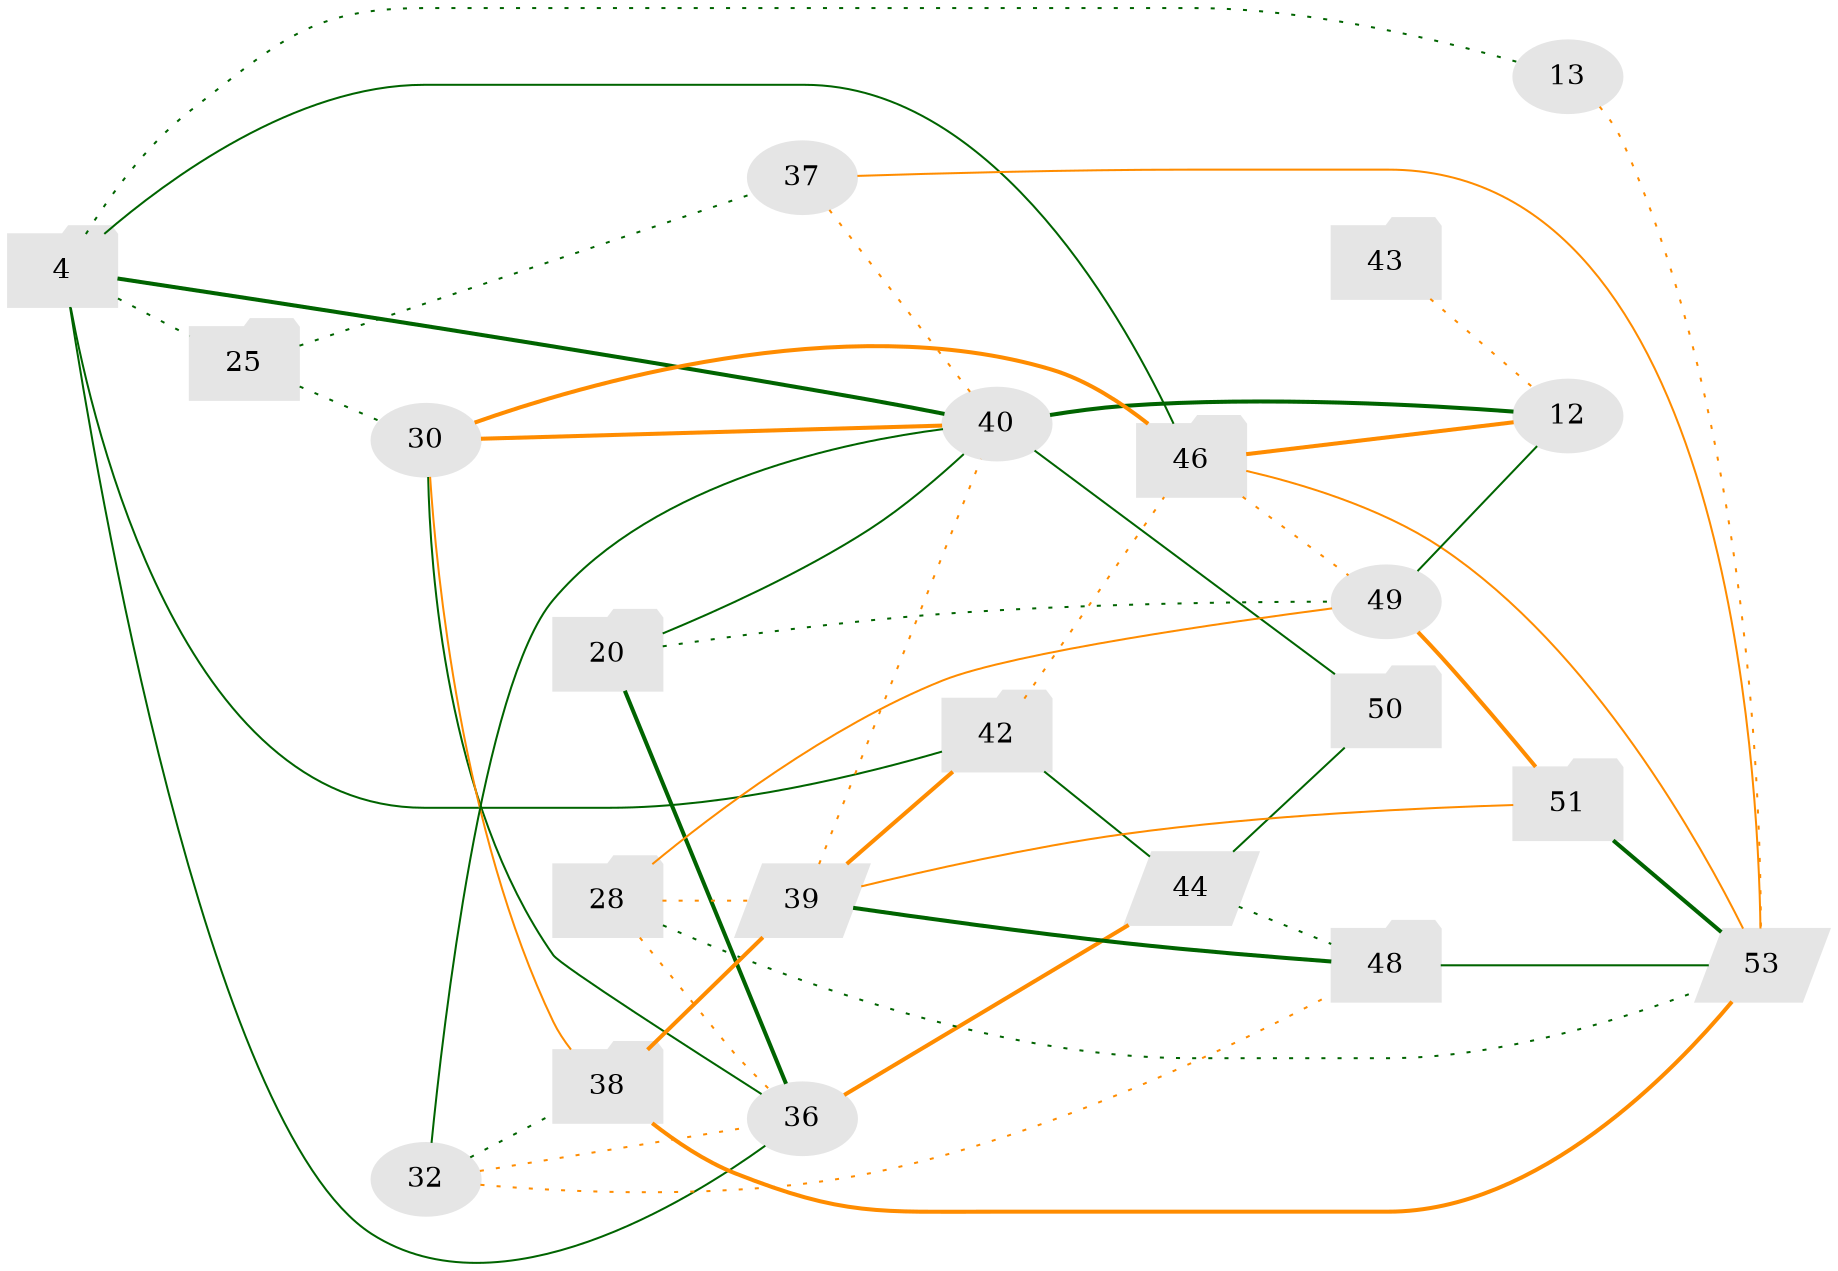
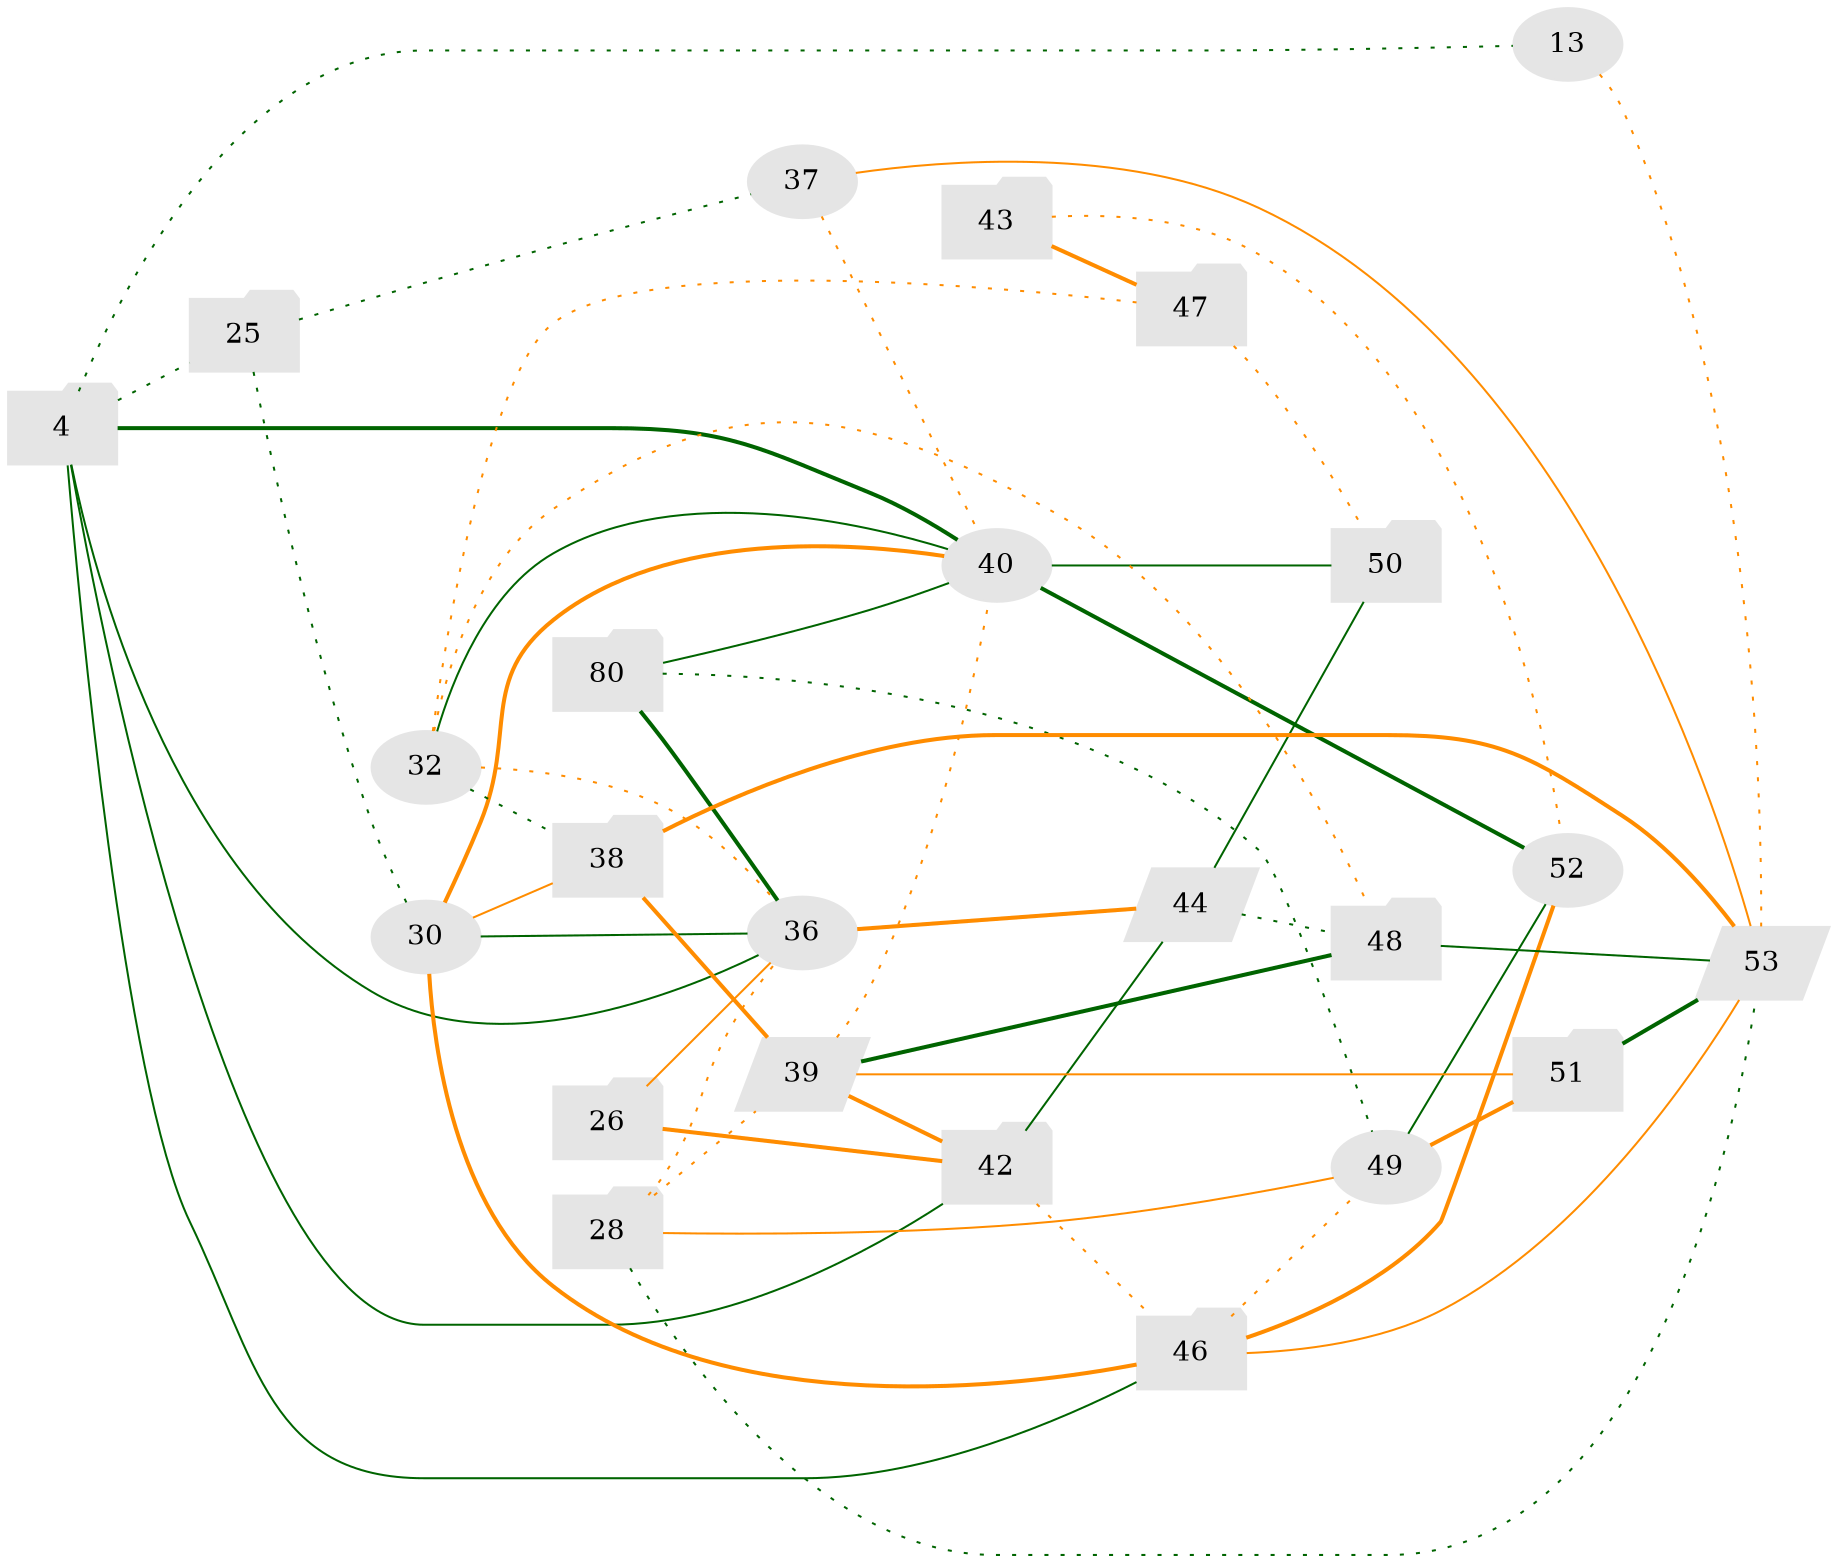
none -> (1192, 309)
(1568, 416) -> (1568, 870)
(608, 654) -> (608, 674)
none -> (608, 1123)
